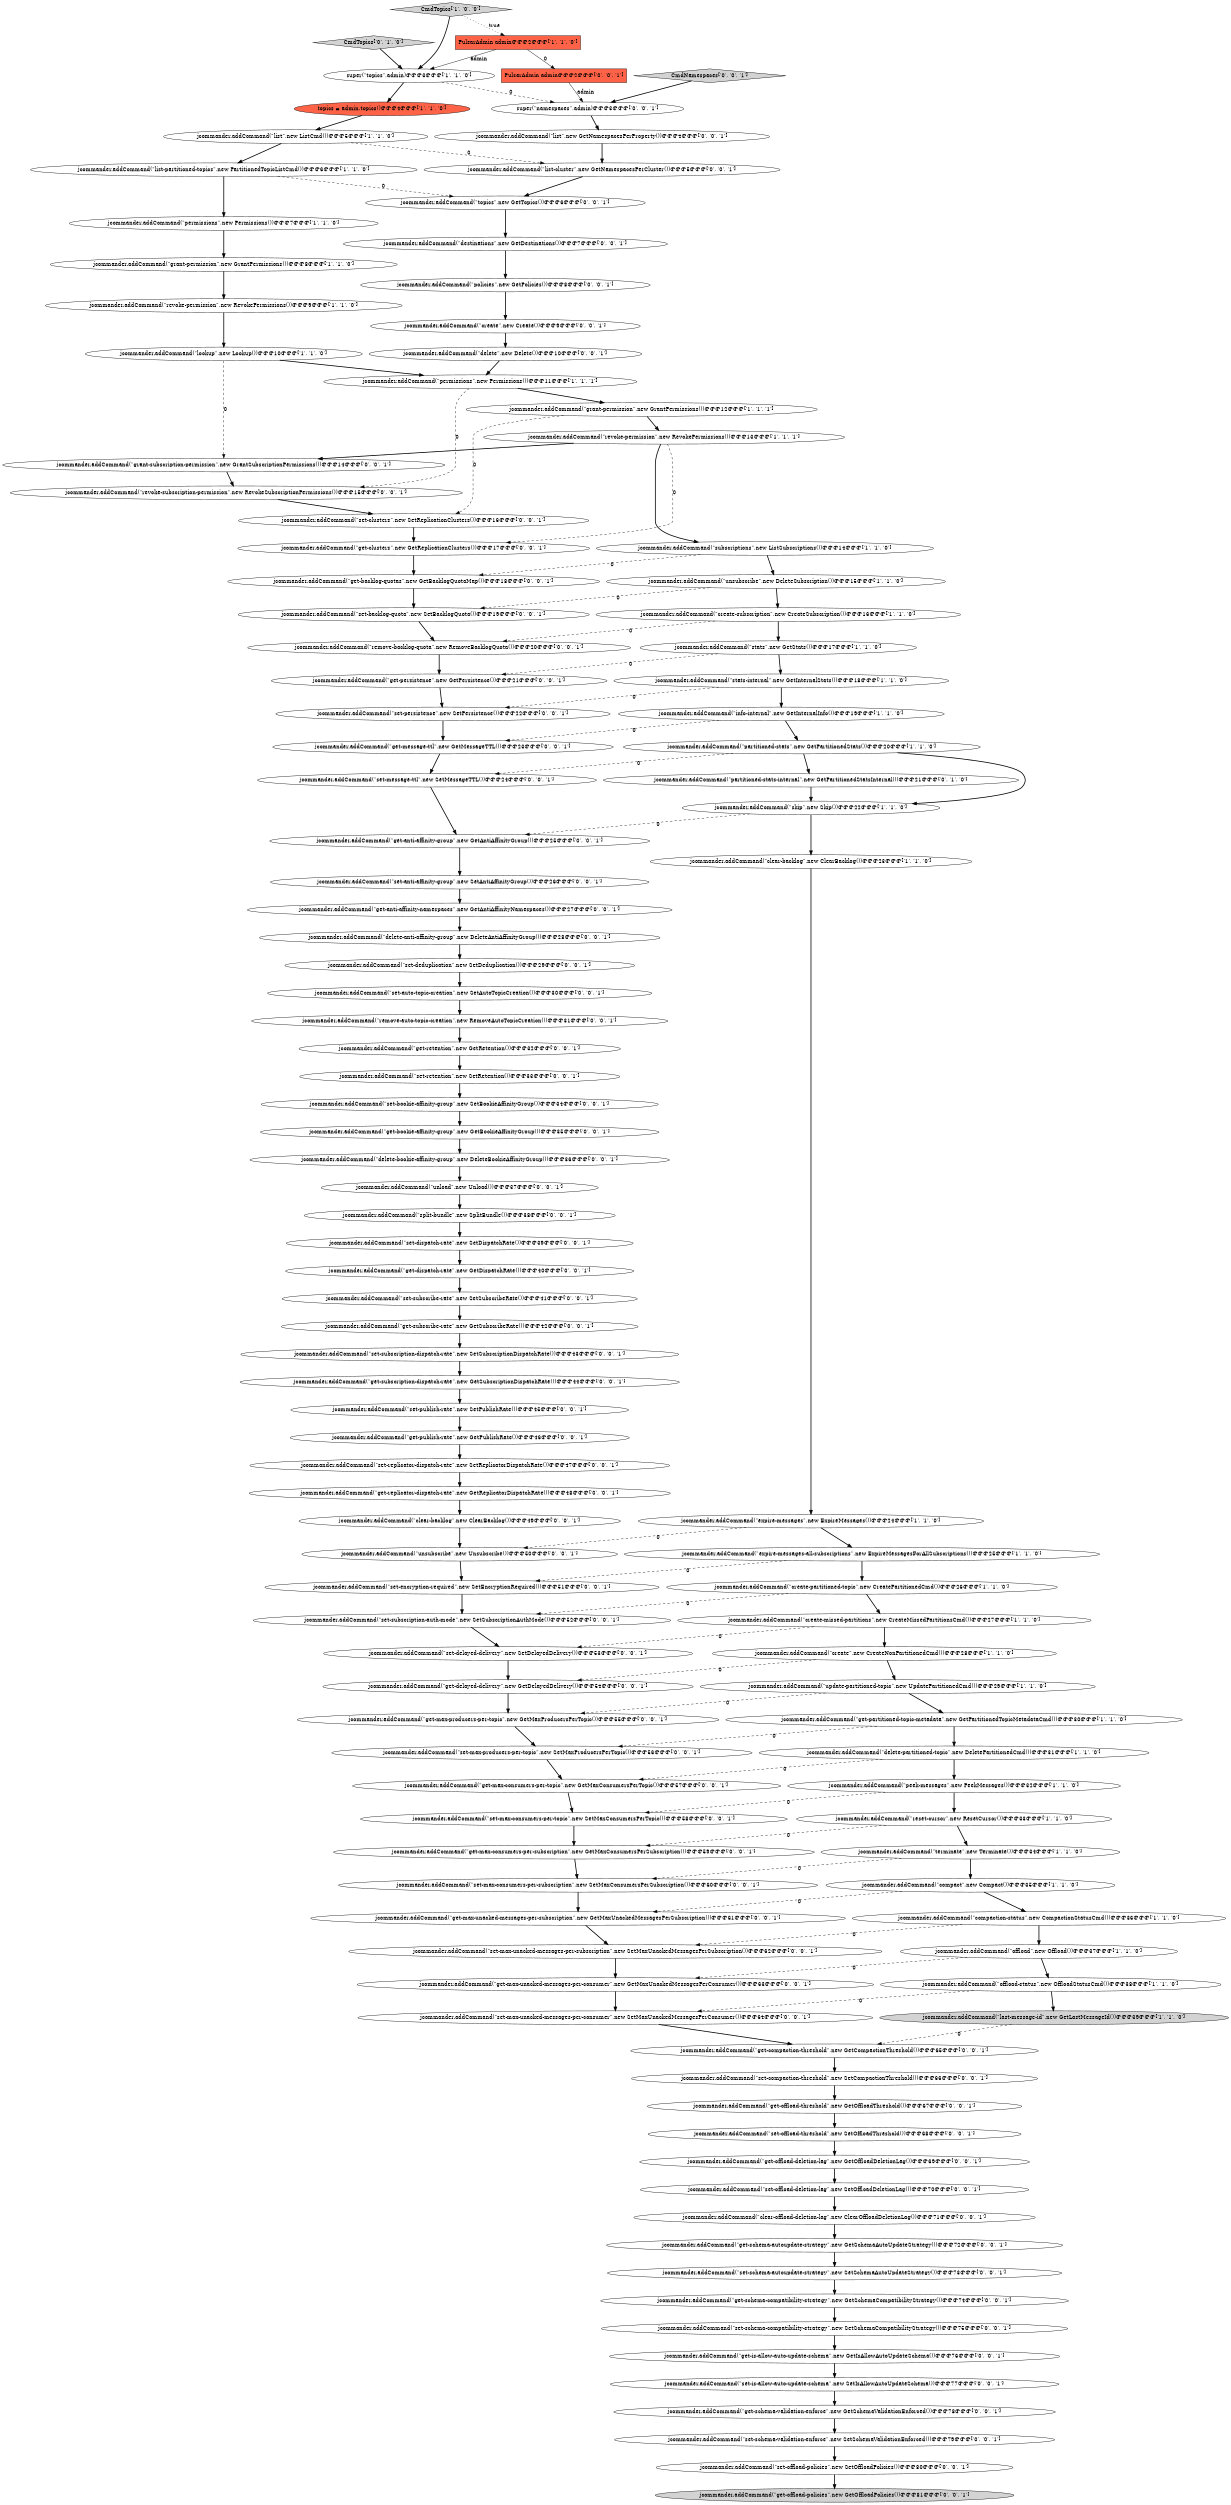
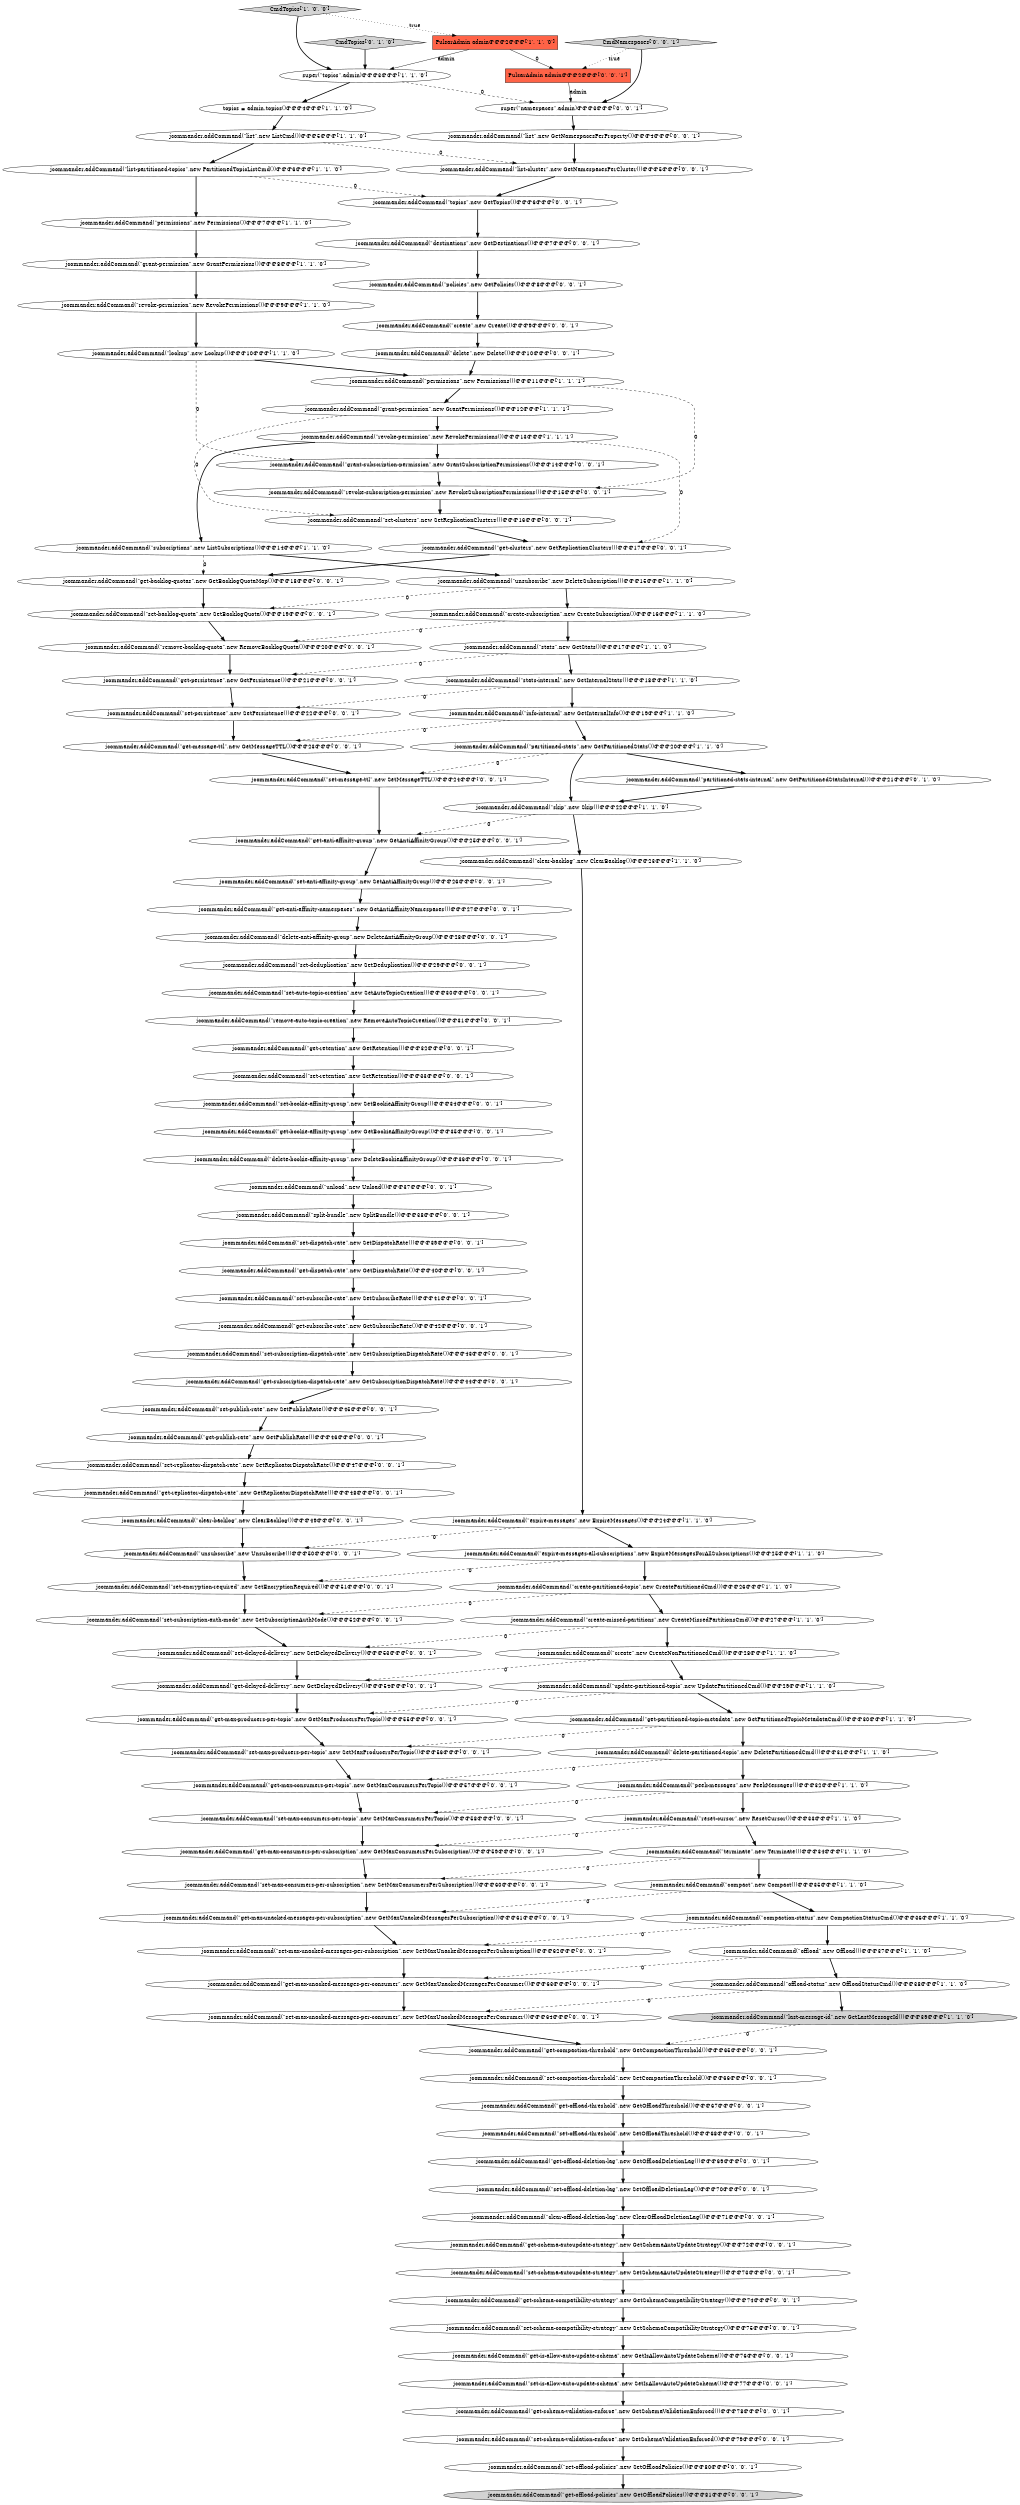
none -> (607, 58)
(382, 109) -> (287, 109)
